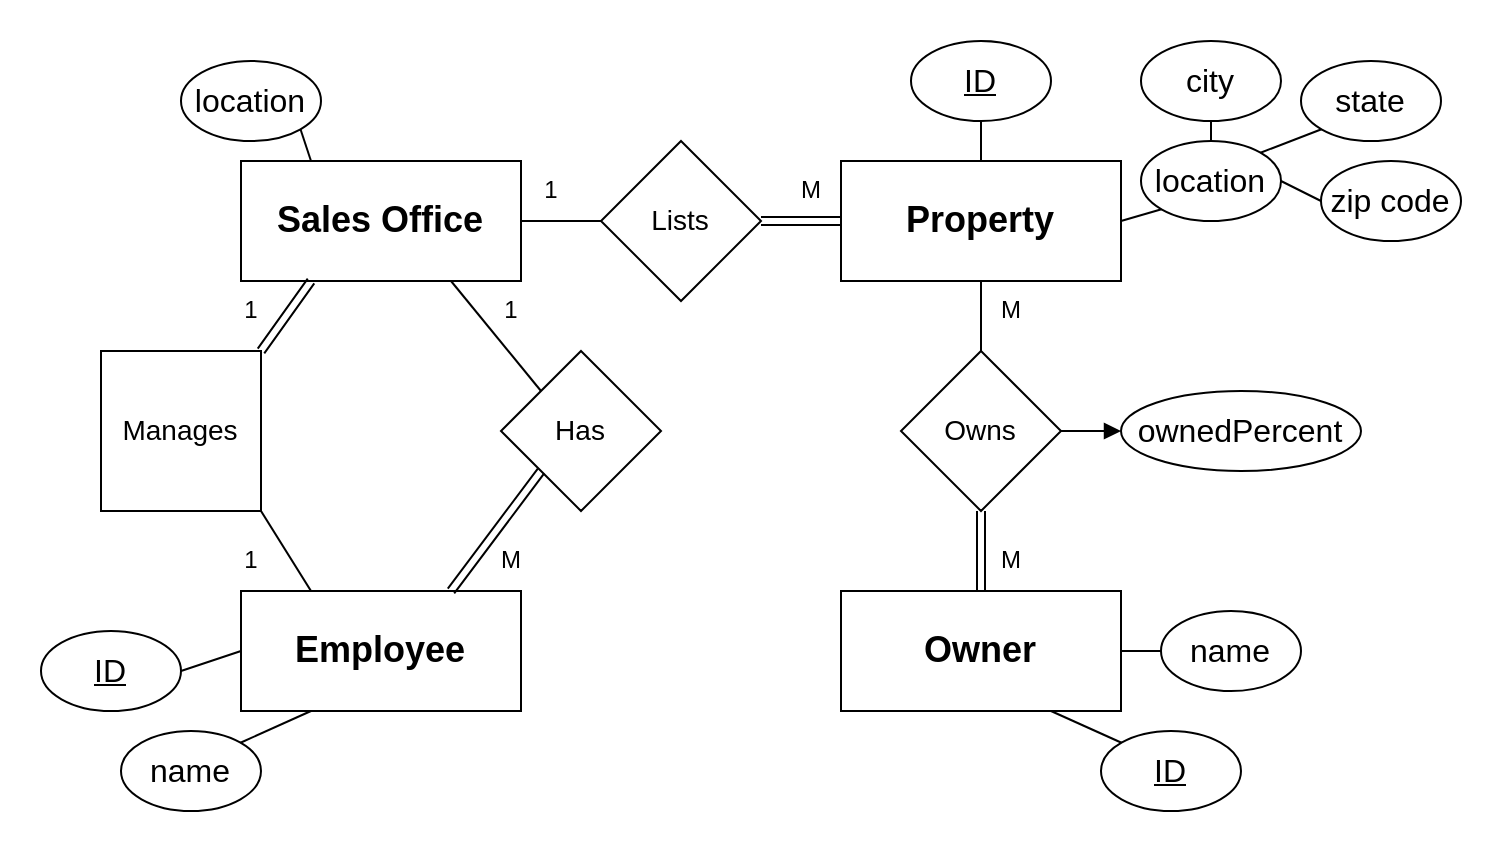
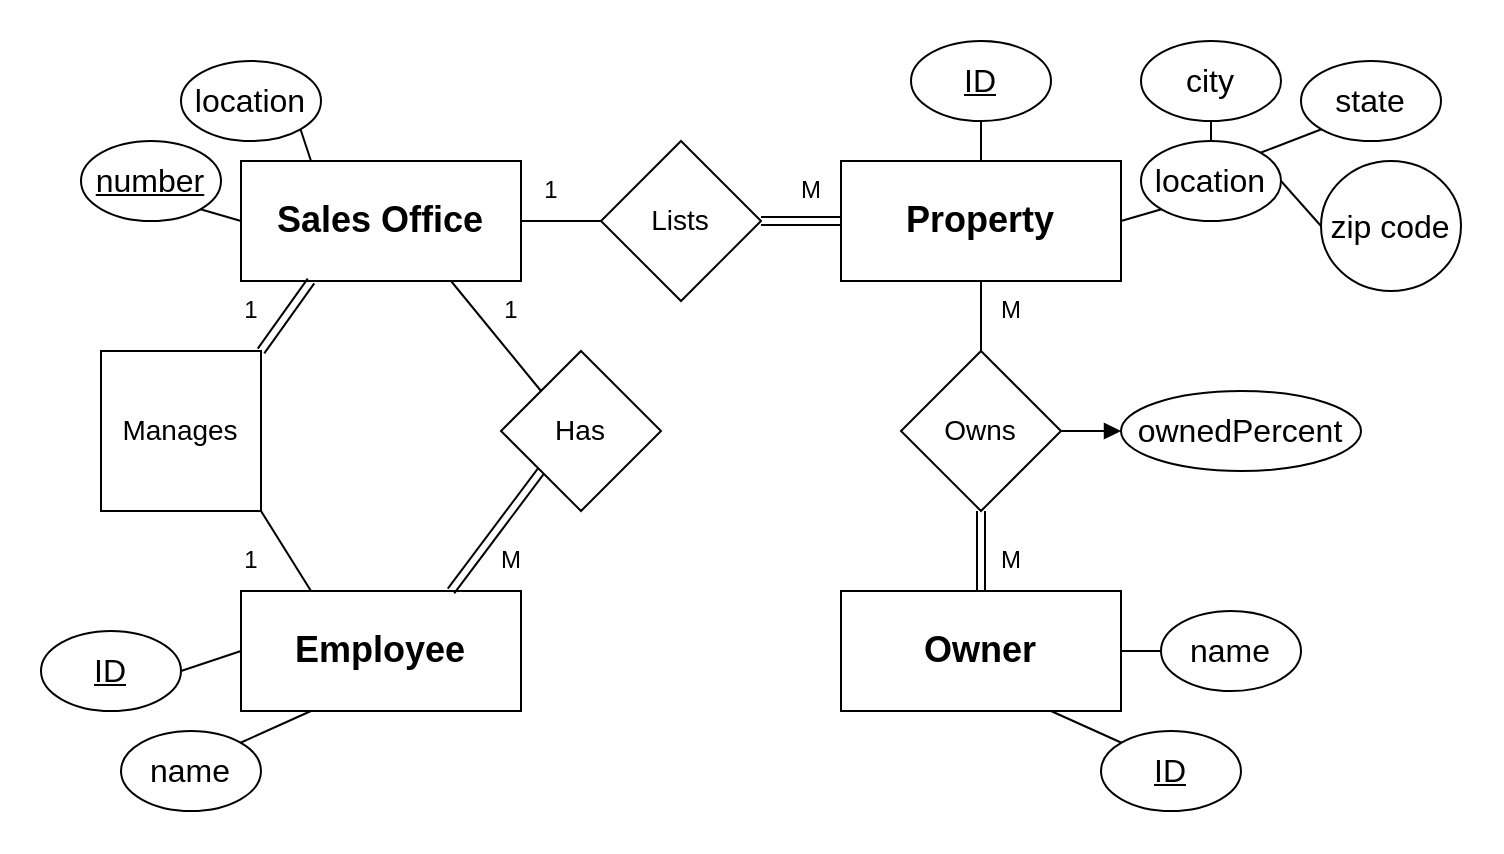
none -> (151, 181)
(1391, 201) -> (1391, 226)
none -> (221, 215)
